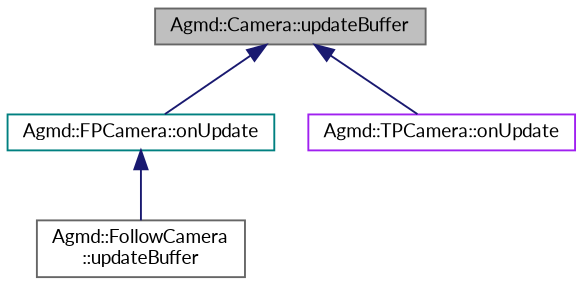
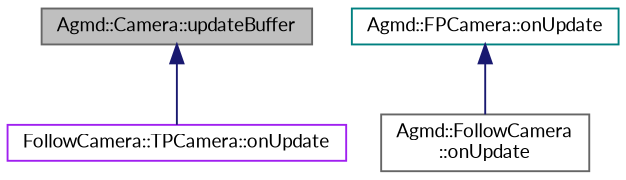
(208, 85) -> none
(442, 132) -> (177, 143)
(141, 249) -> (485, 143)
